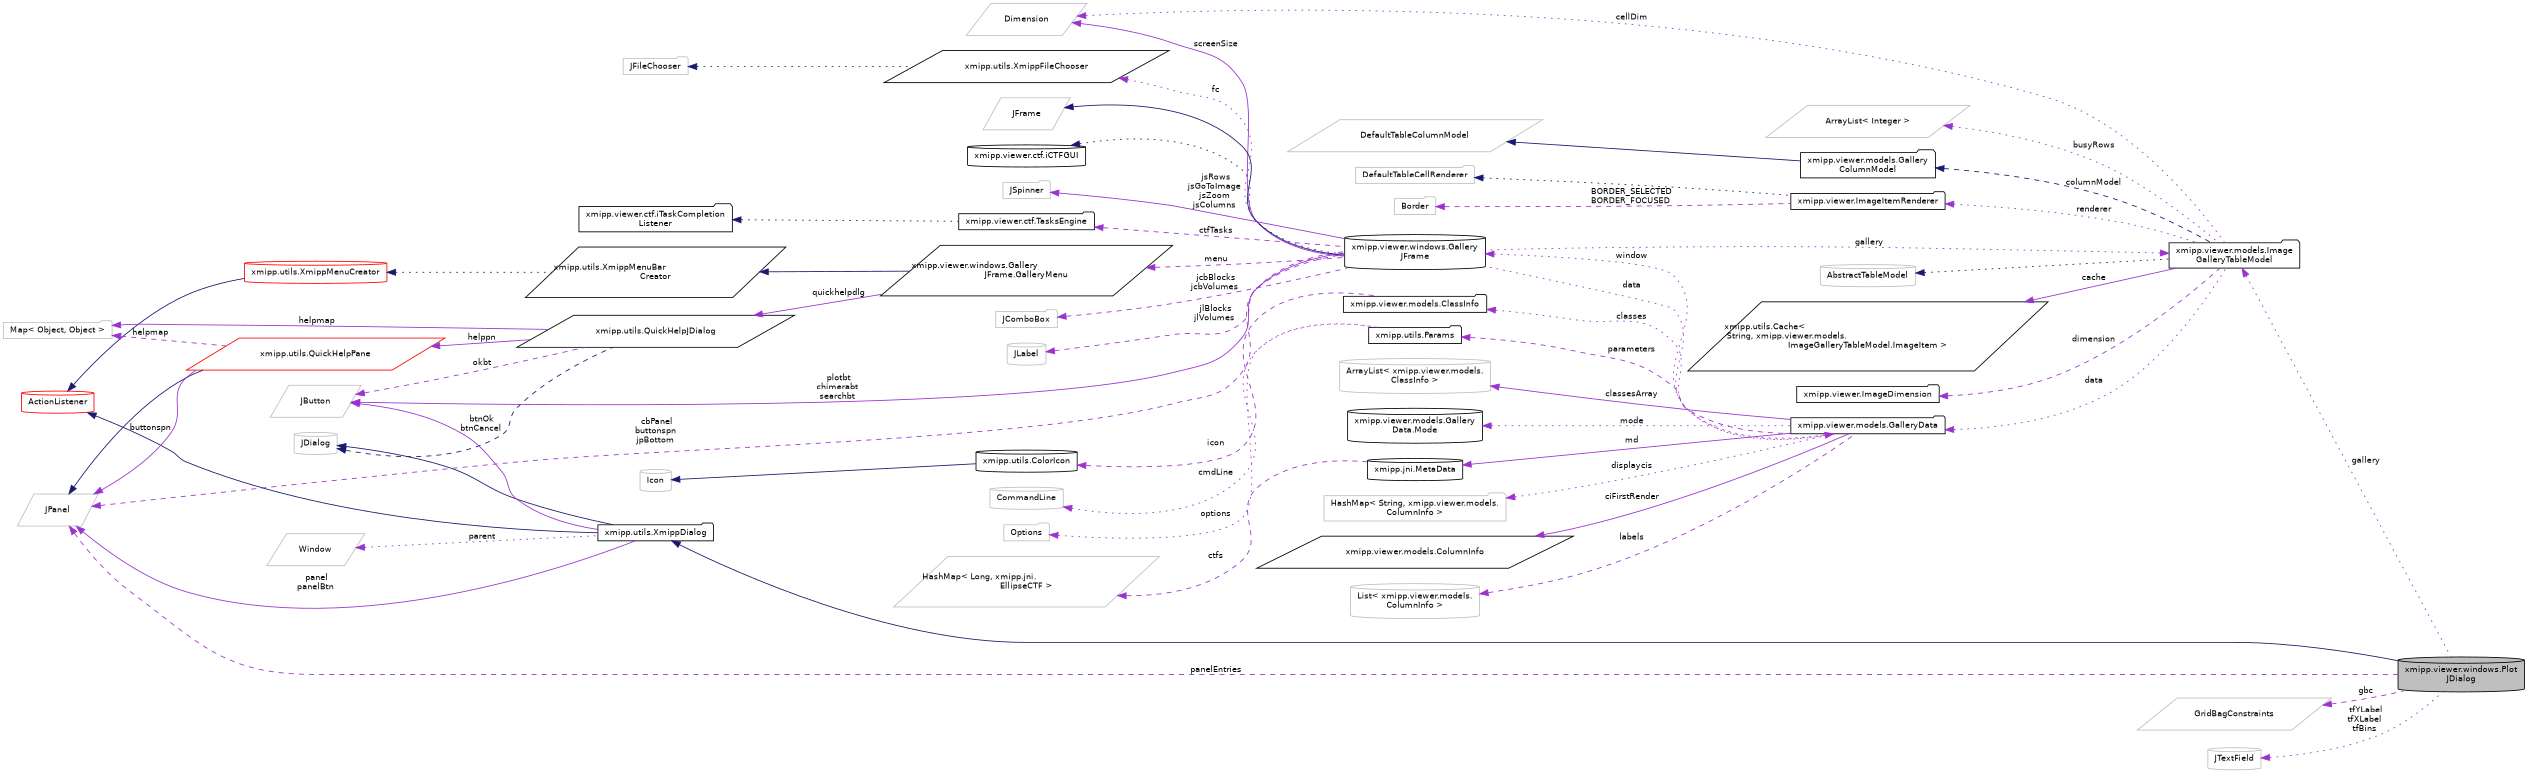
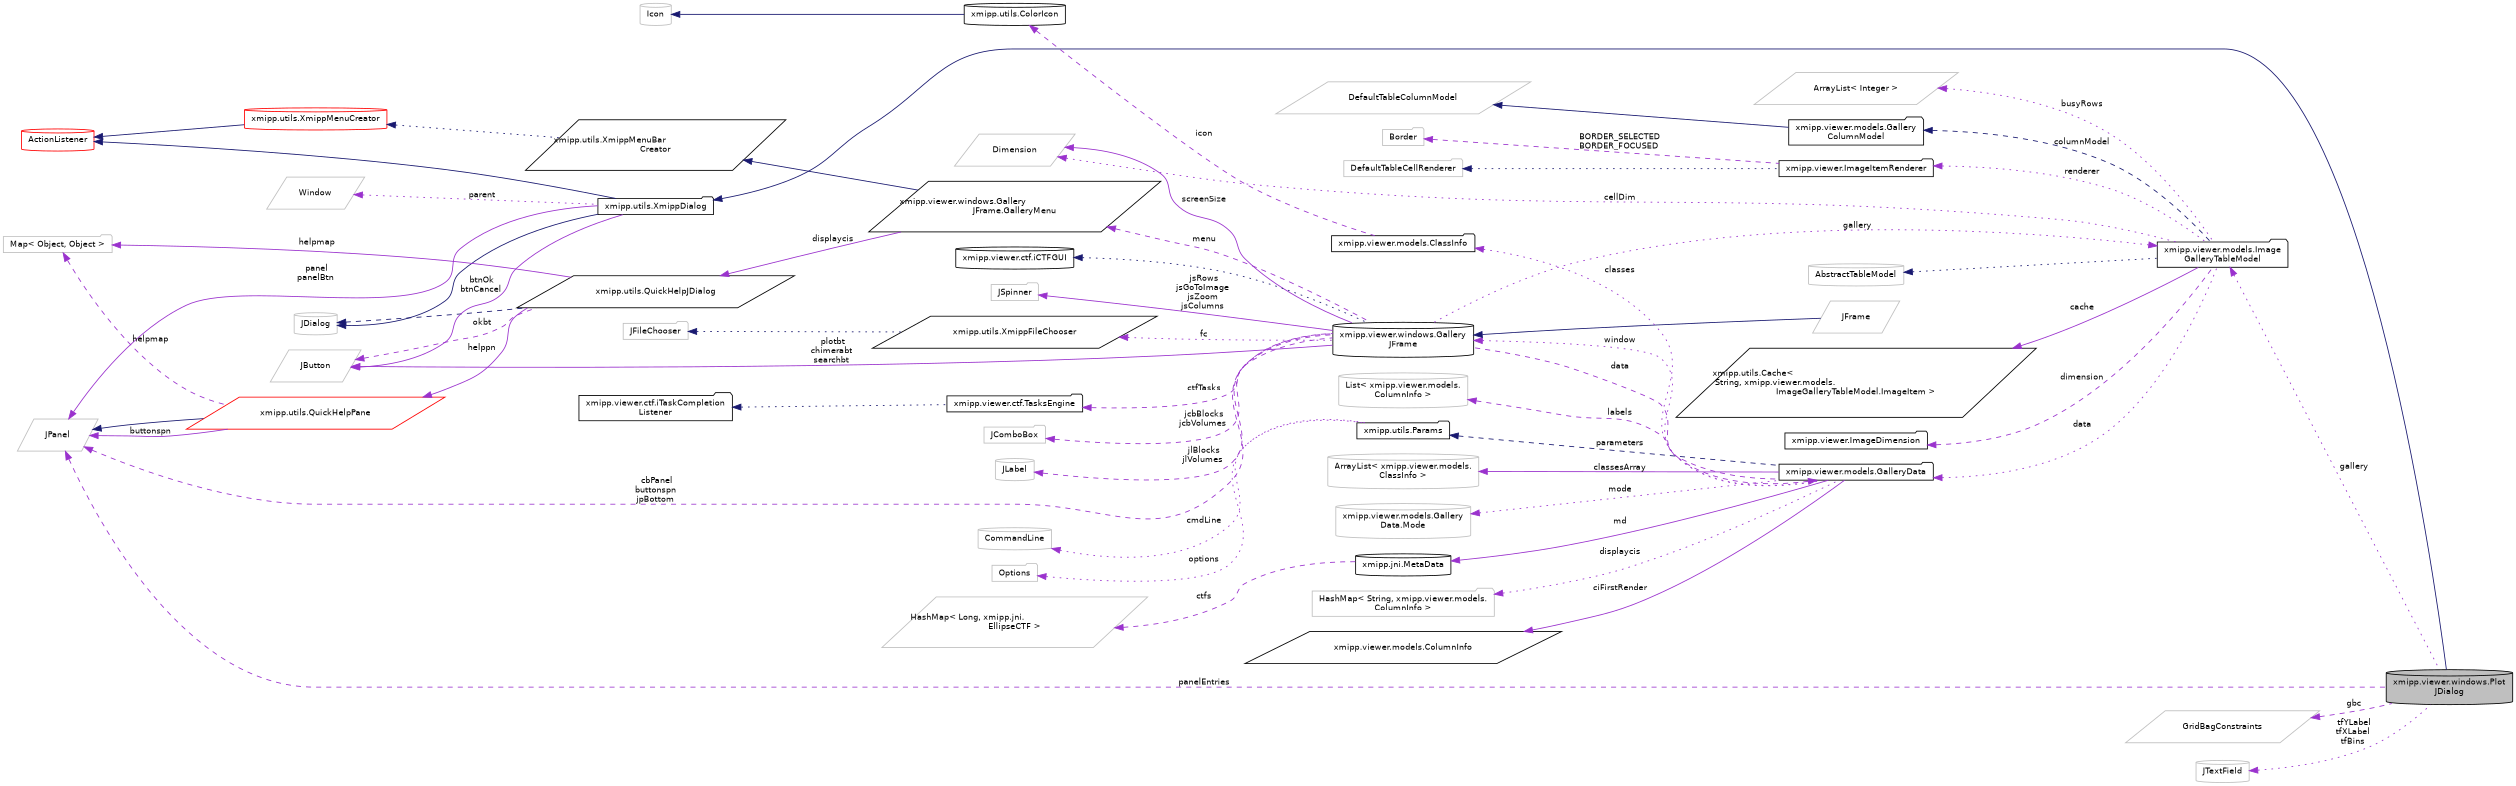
(1241, 146) -> (1643, 326)
(838, 293) -> (832, 239)
(1677, 315) -> (1651, 399)
(1641, 366) -> (1619, 451)
(1415, 426) -> (1403, 521)
